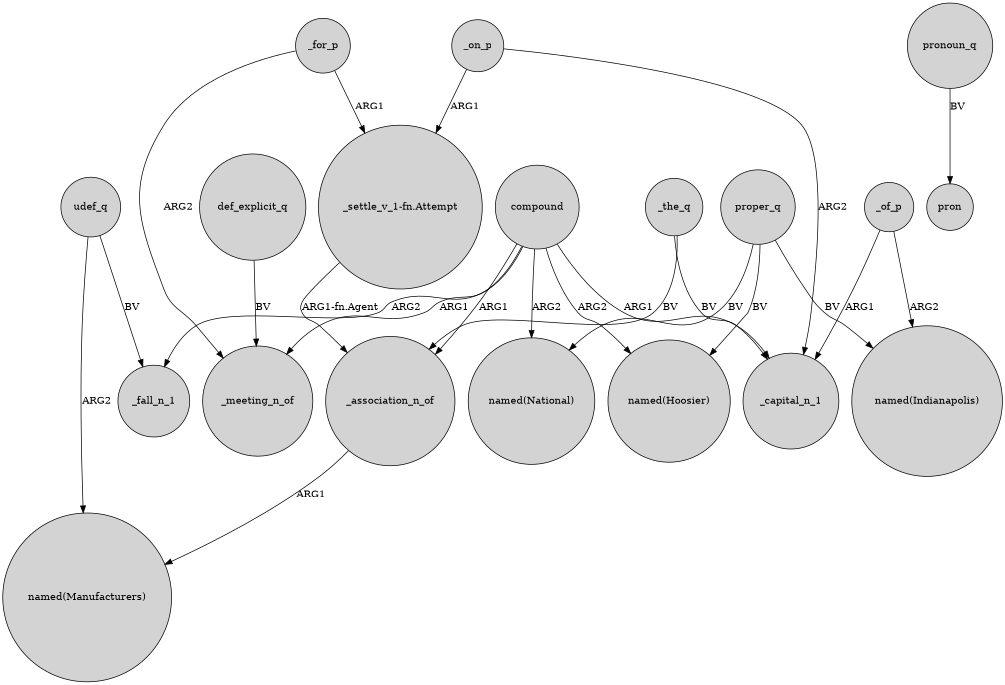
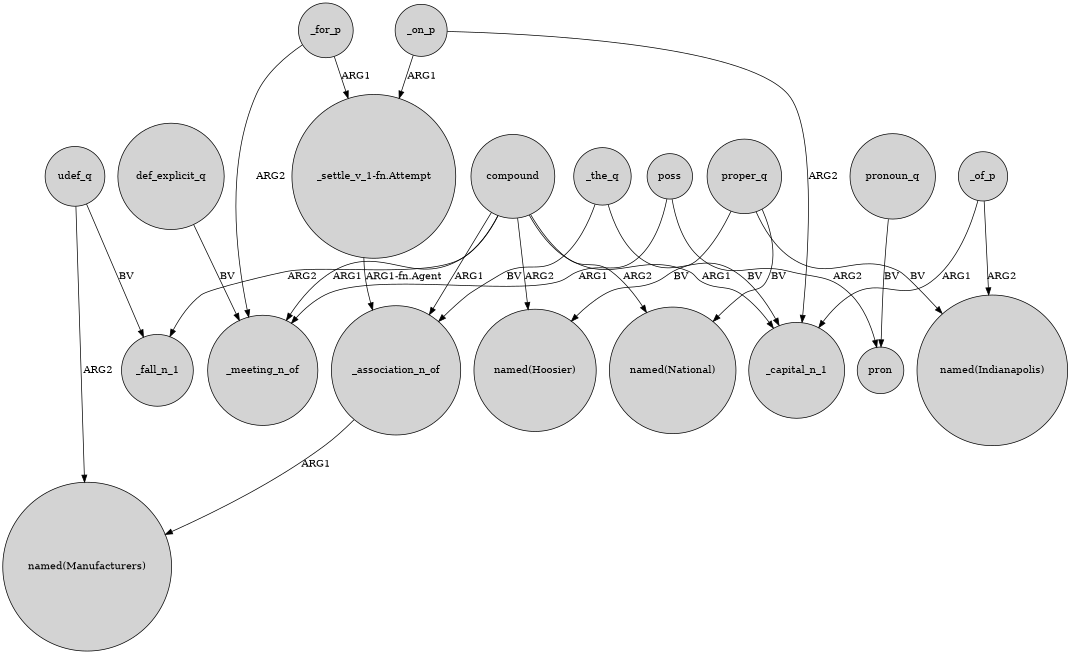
none -> (670, 176)
